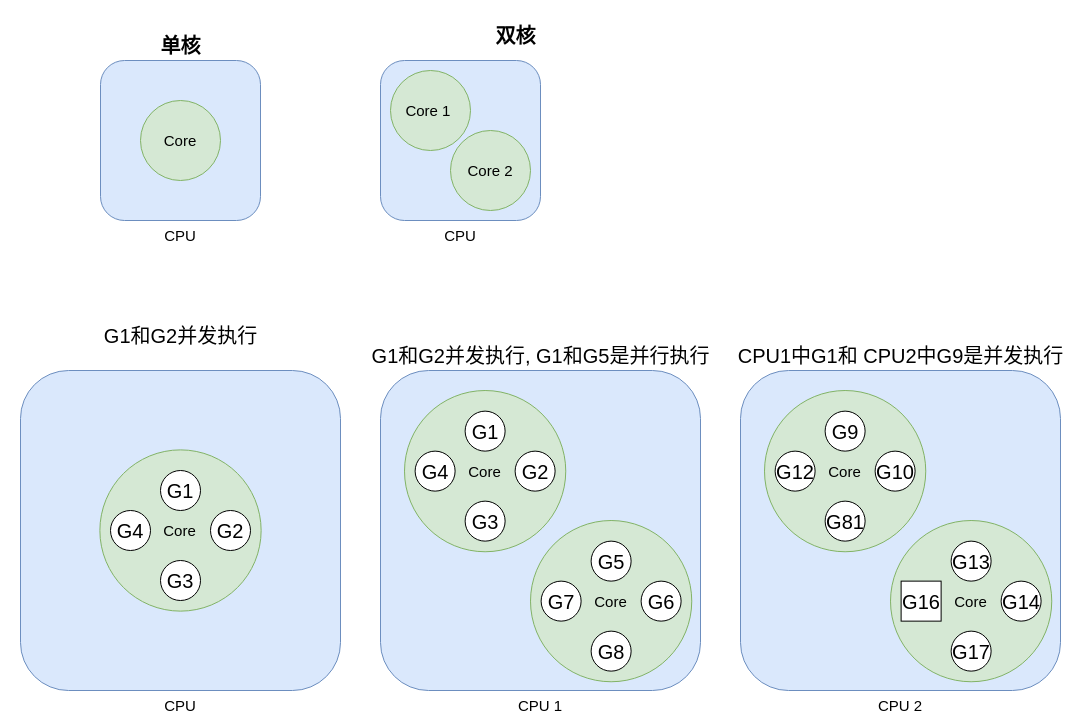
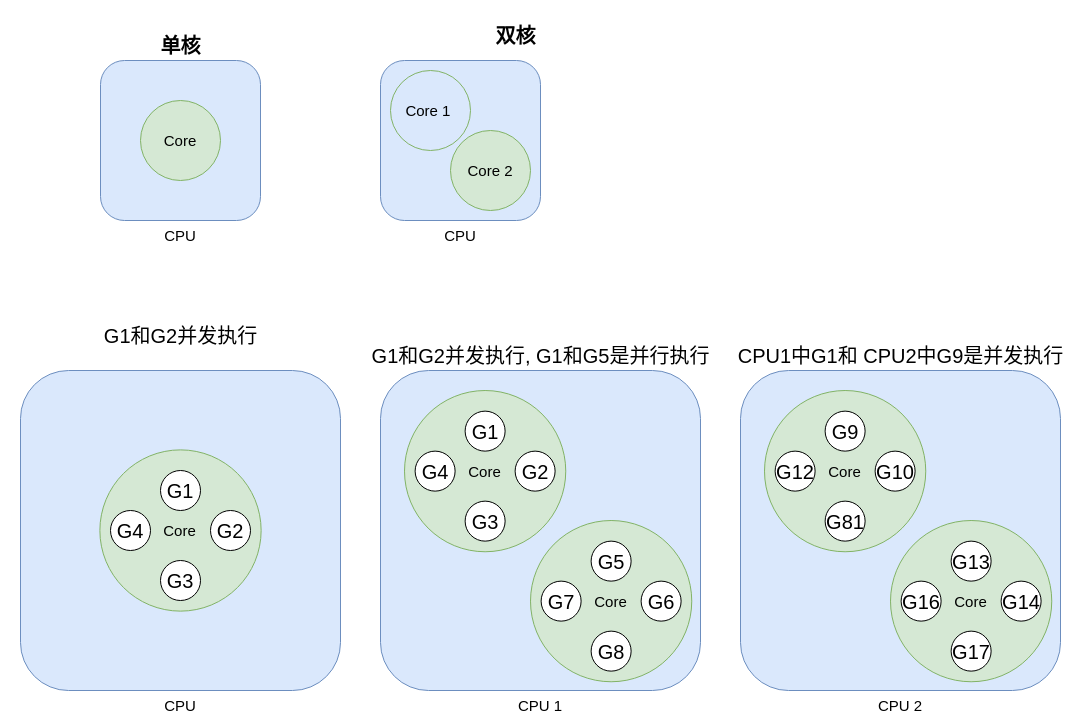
(431, 111) -> (431, 111)
(921, 601) -> (921, 601)
